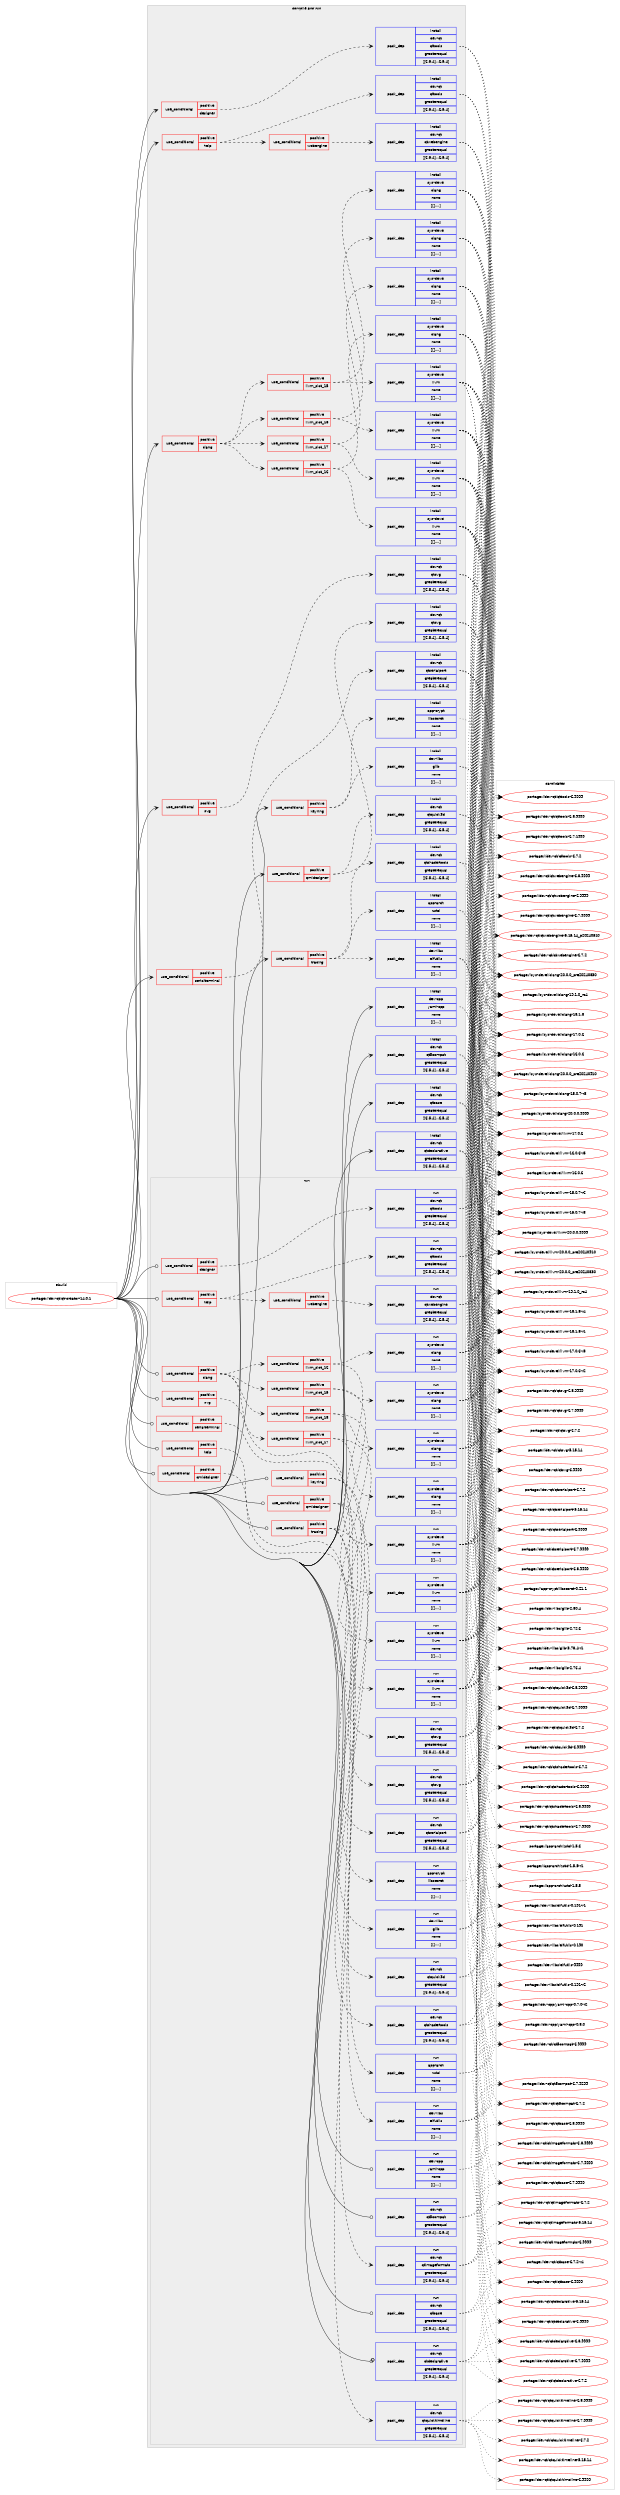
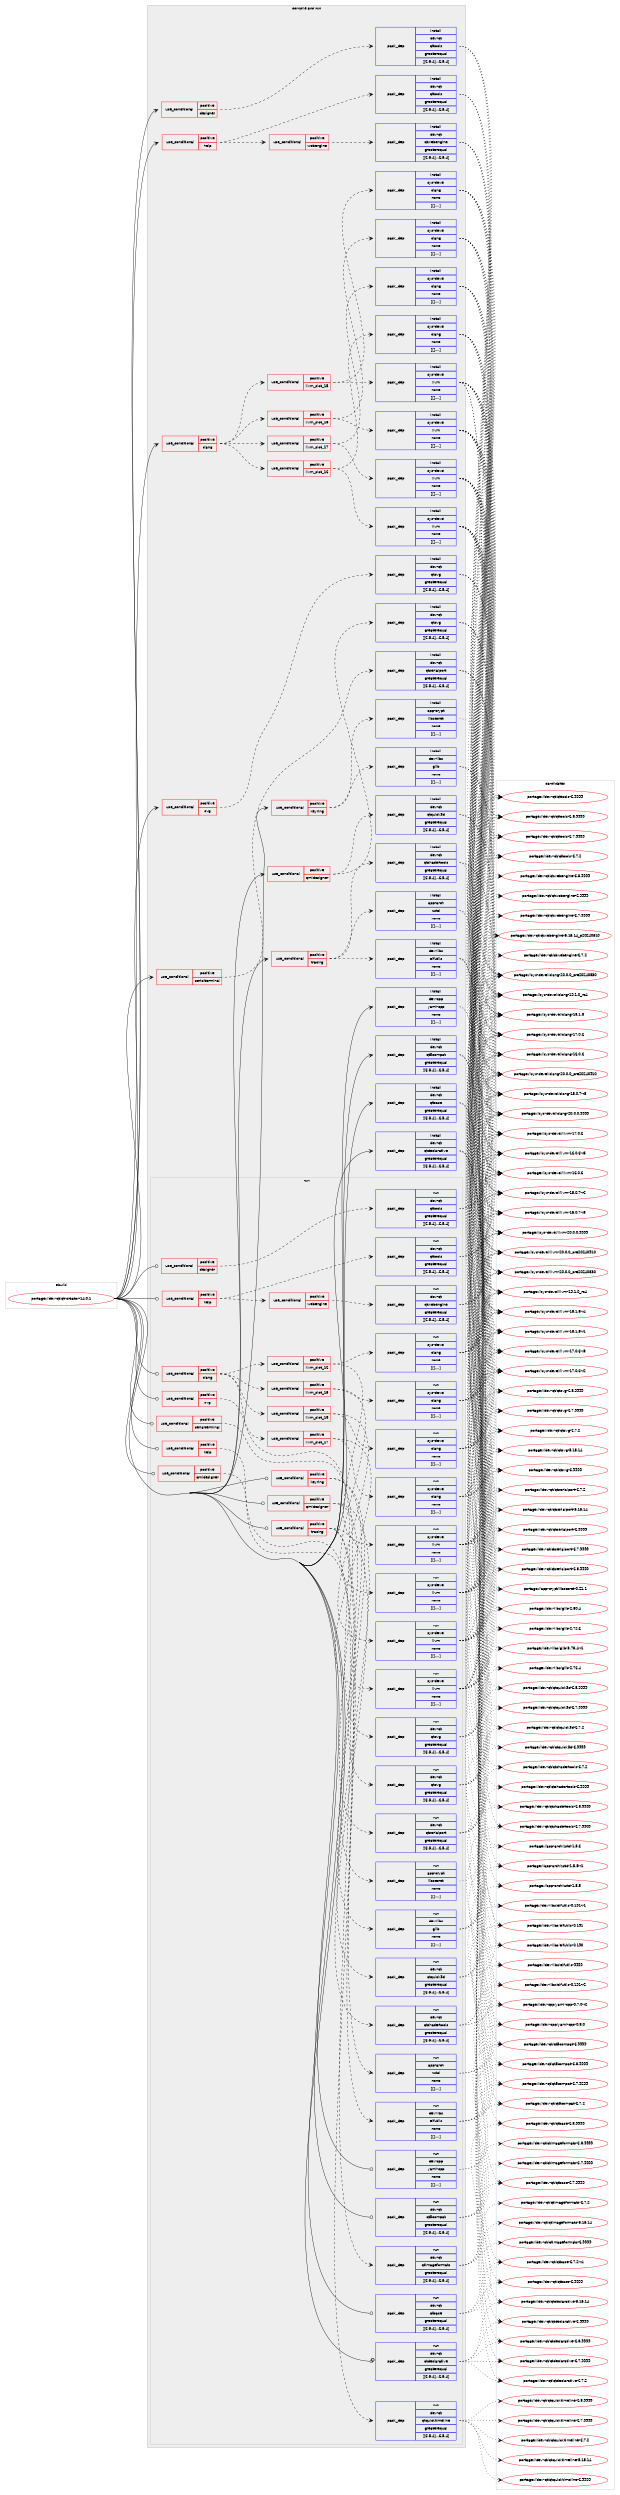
(555, 837) -> (555, 837)
none -> (555, 2064)
